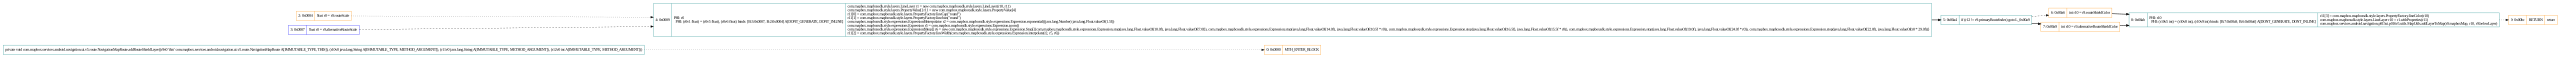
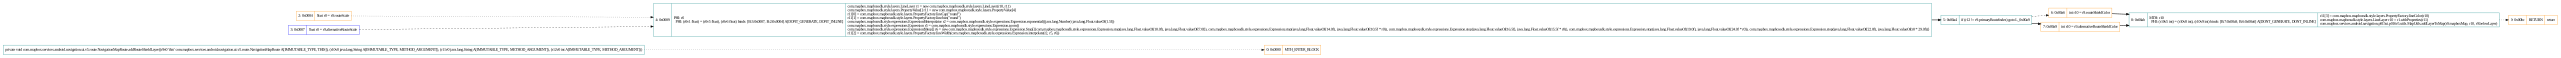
(2156, 18) -> (2157, 18)
